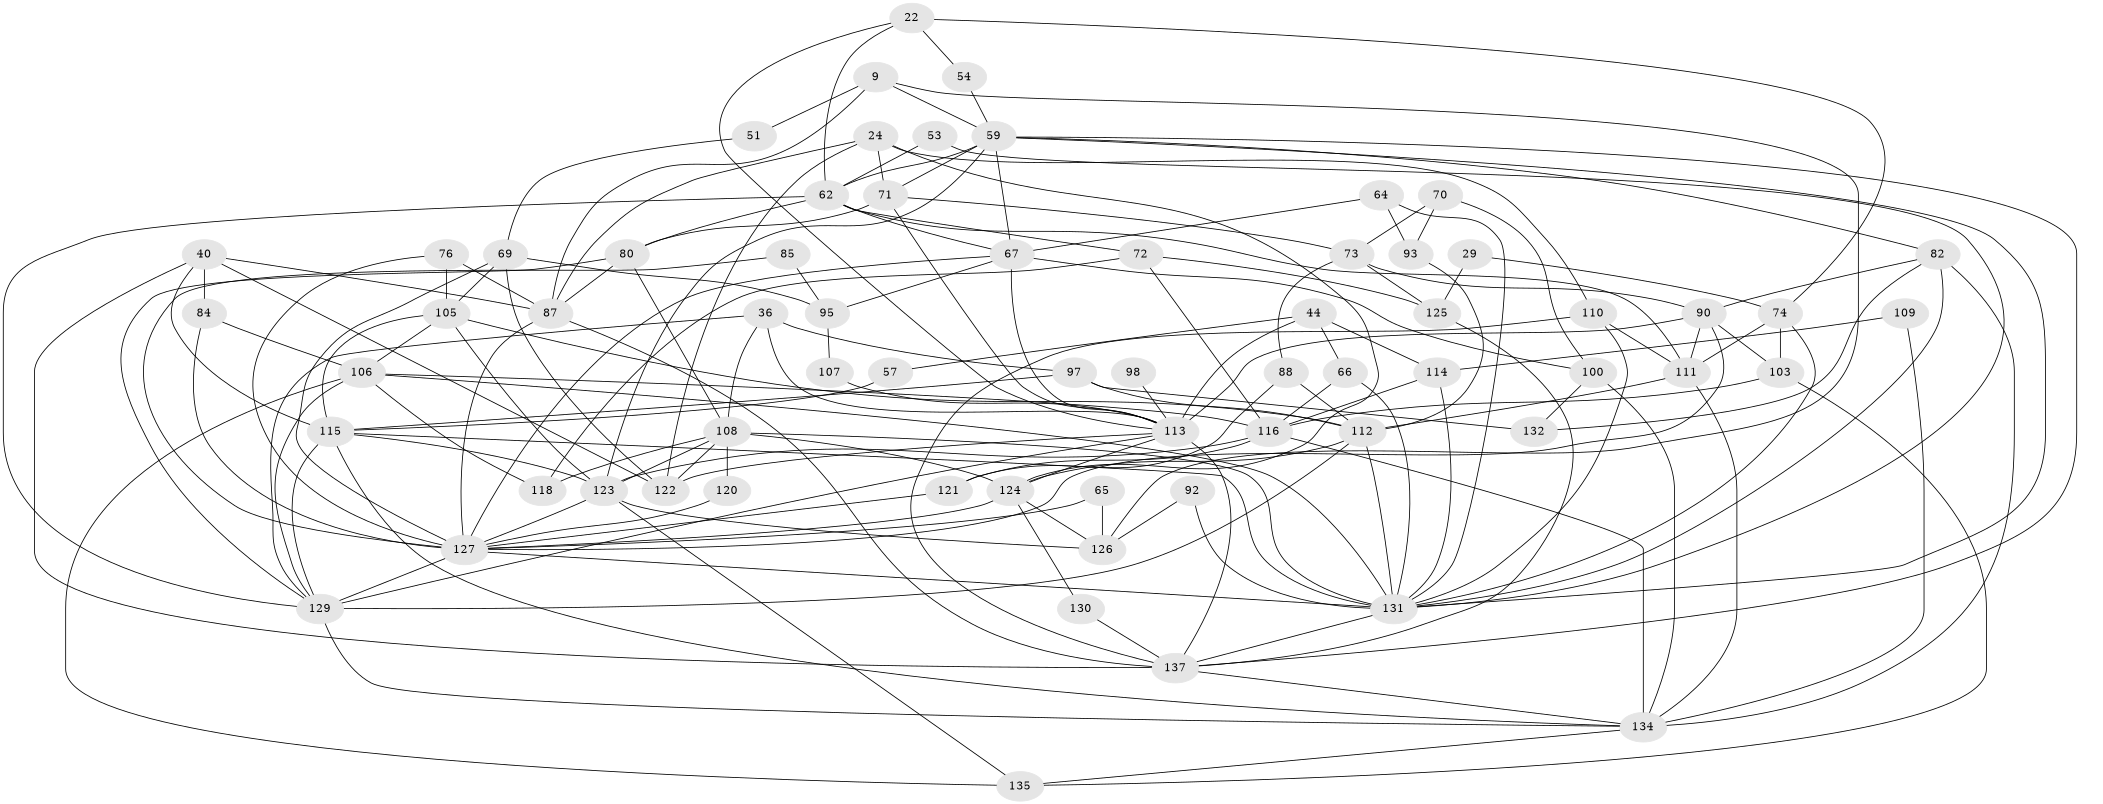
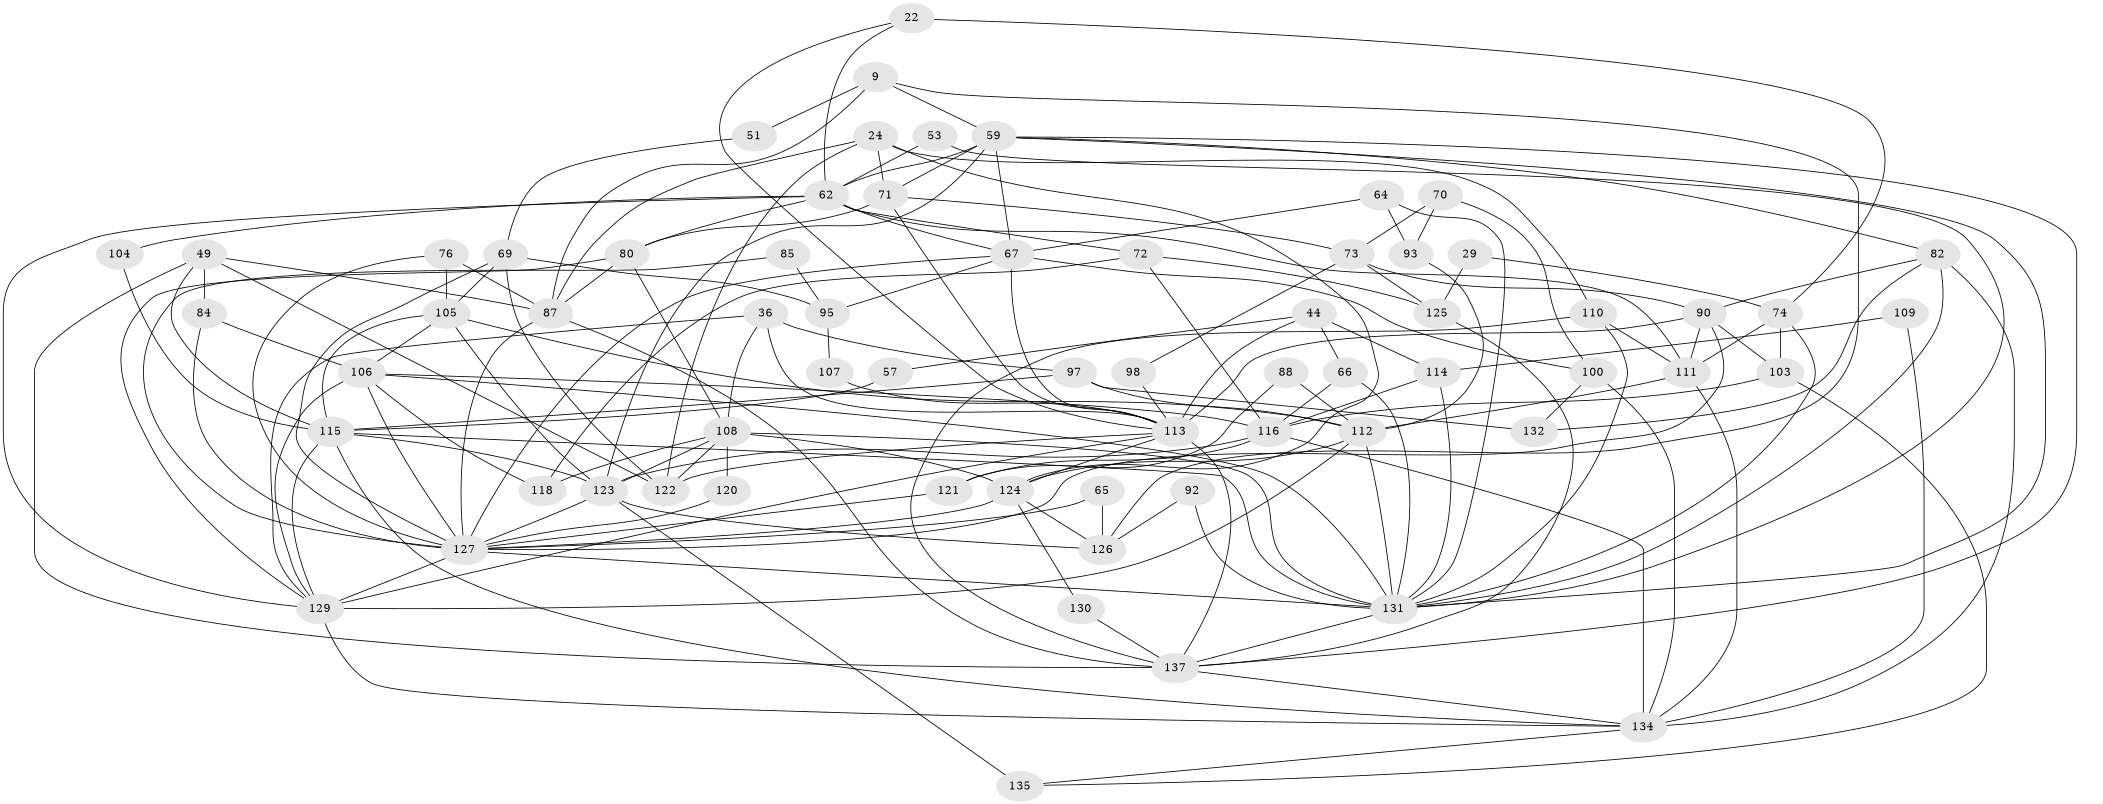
(964, 77) -> none
none -> (120, 254)
(204, 254) -> (204, 254)
(1285, 298) -> (1243, 314)
(302, 745) -> (408, 464)
